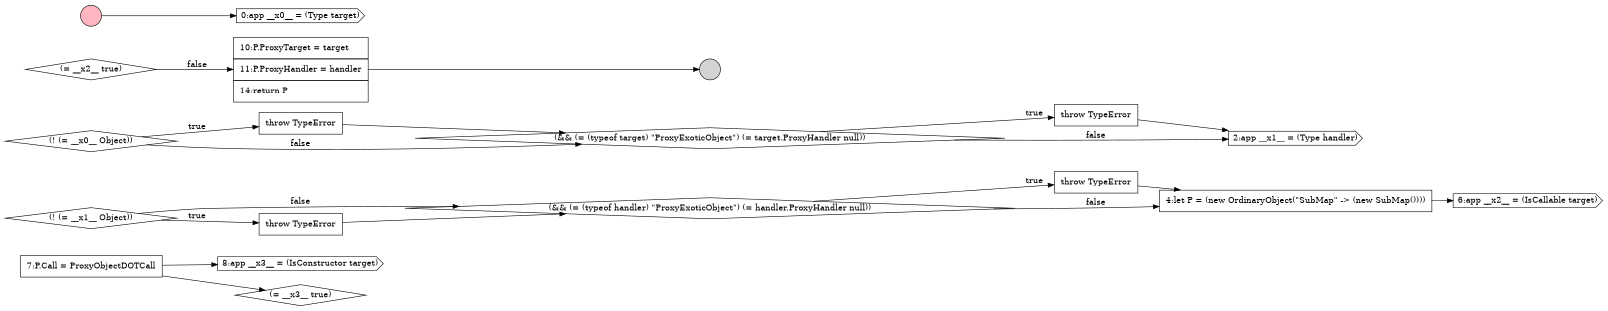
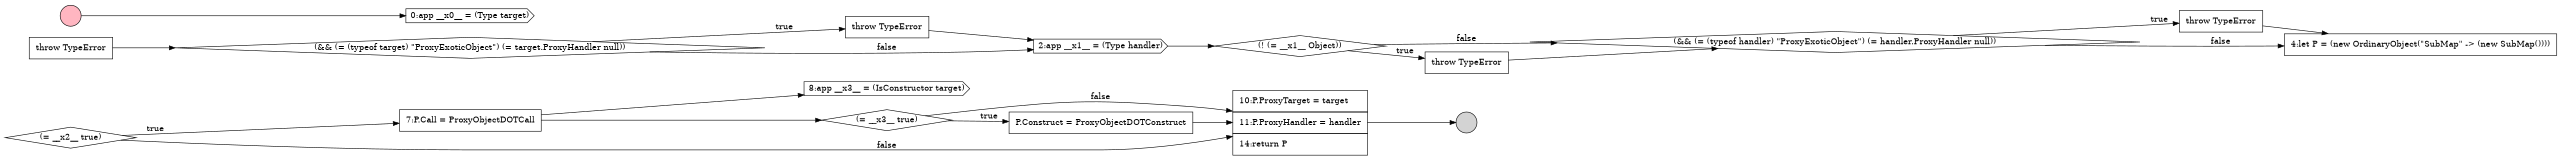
none -> (1188, 46)
none -> (1076, 102)
none -> (1101, 123)
none -> (258, 129)
(91, 141) -> none
(1528, 201) -> none
